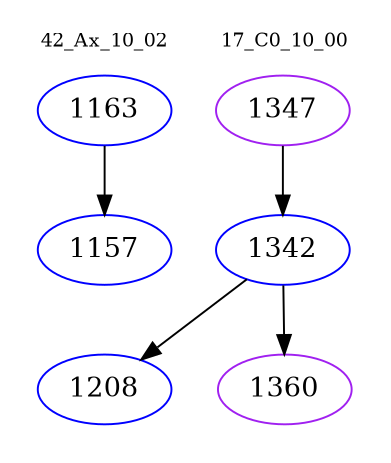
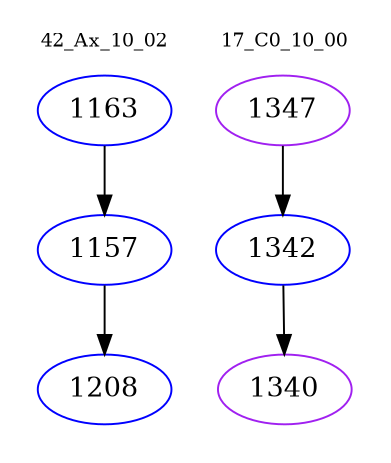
(213, 305) -> (105, 310)
(285, 389) -> (285, 389)
